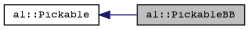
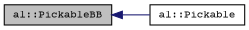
(123, 15) -> (136, 15)
